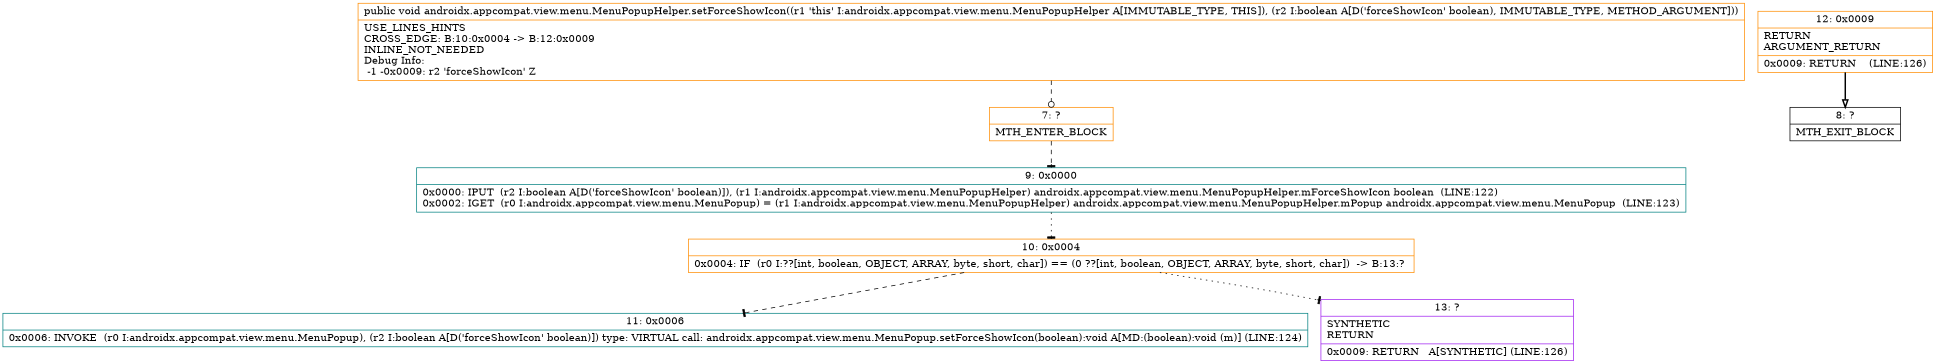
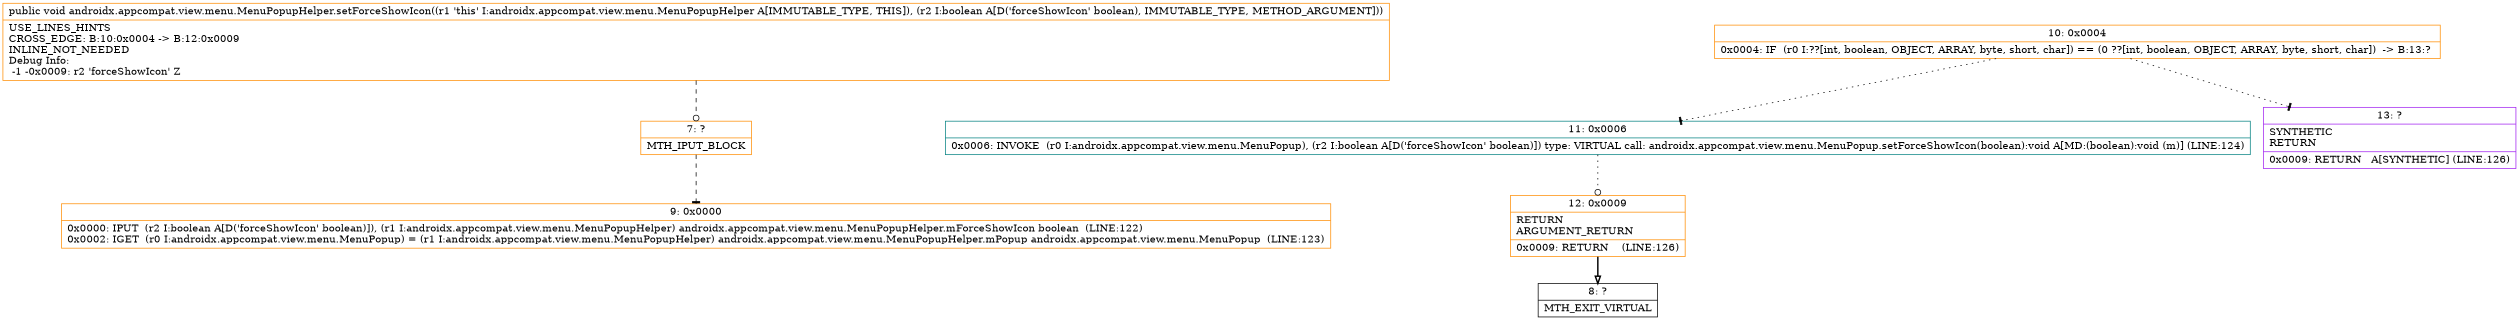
(1051, 132) -> (696, 146)
(1845, 132) -> (1598, 308)
none -> (1598, 172)
(1051, 190) -> (696, 226)
(1051, 224) -> none
(855, 293) -> (1839, 90)
